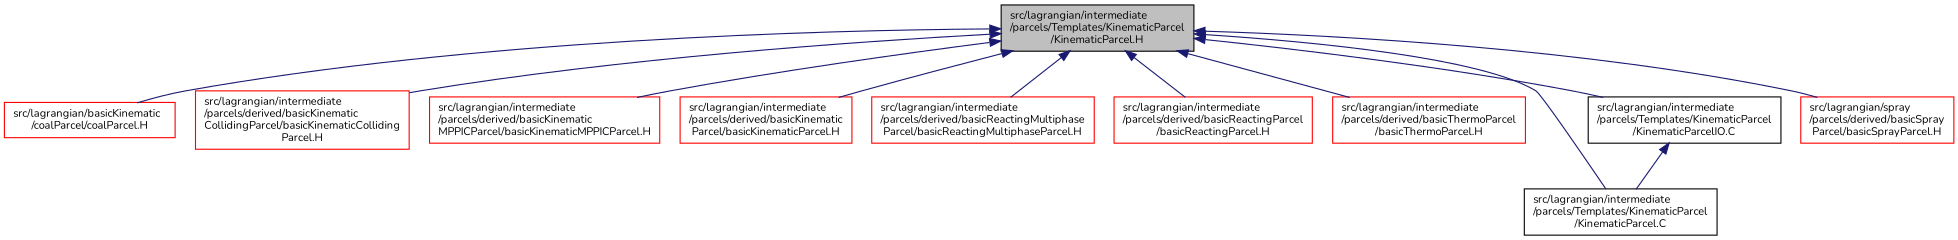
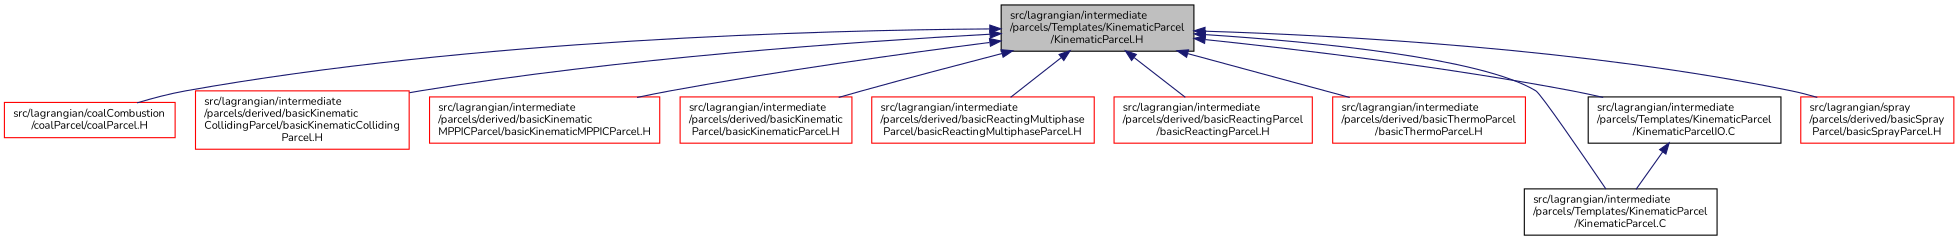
(90, 120) -> (90, 120)
